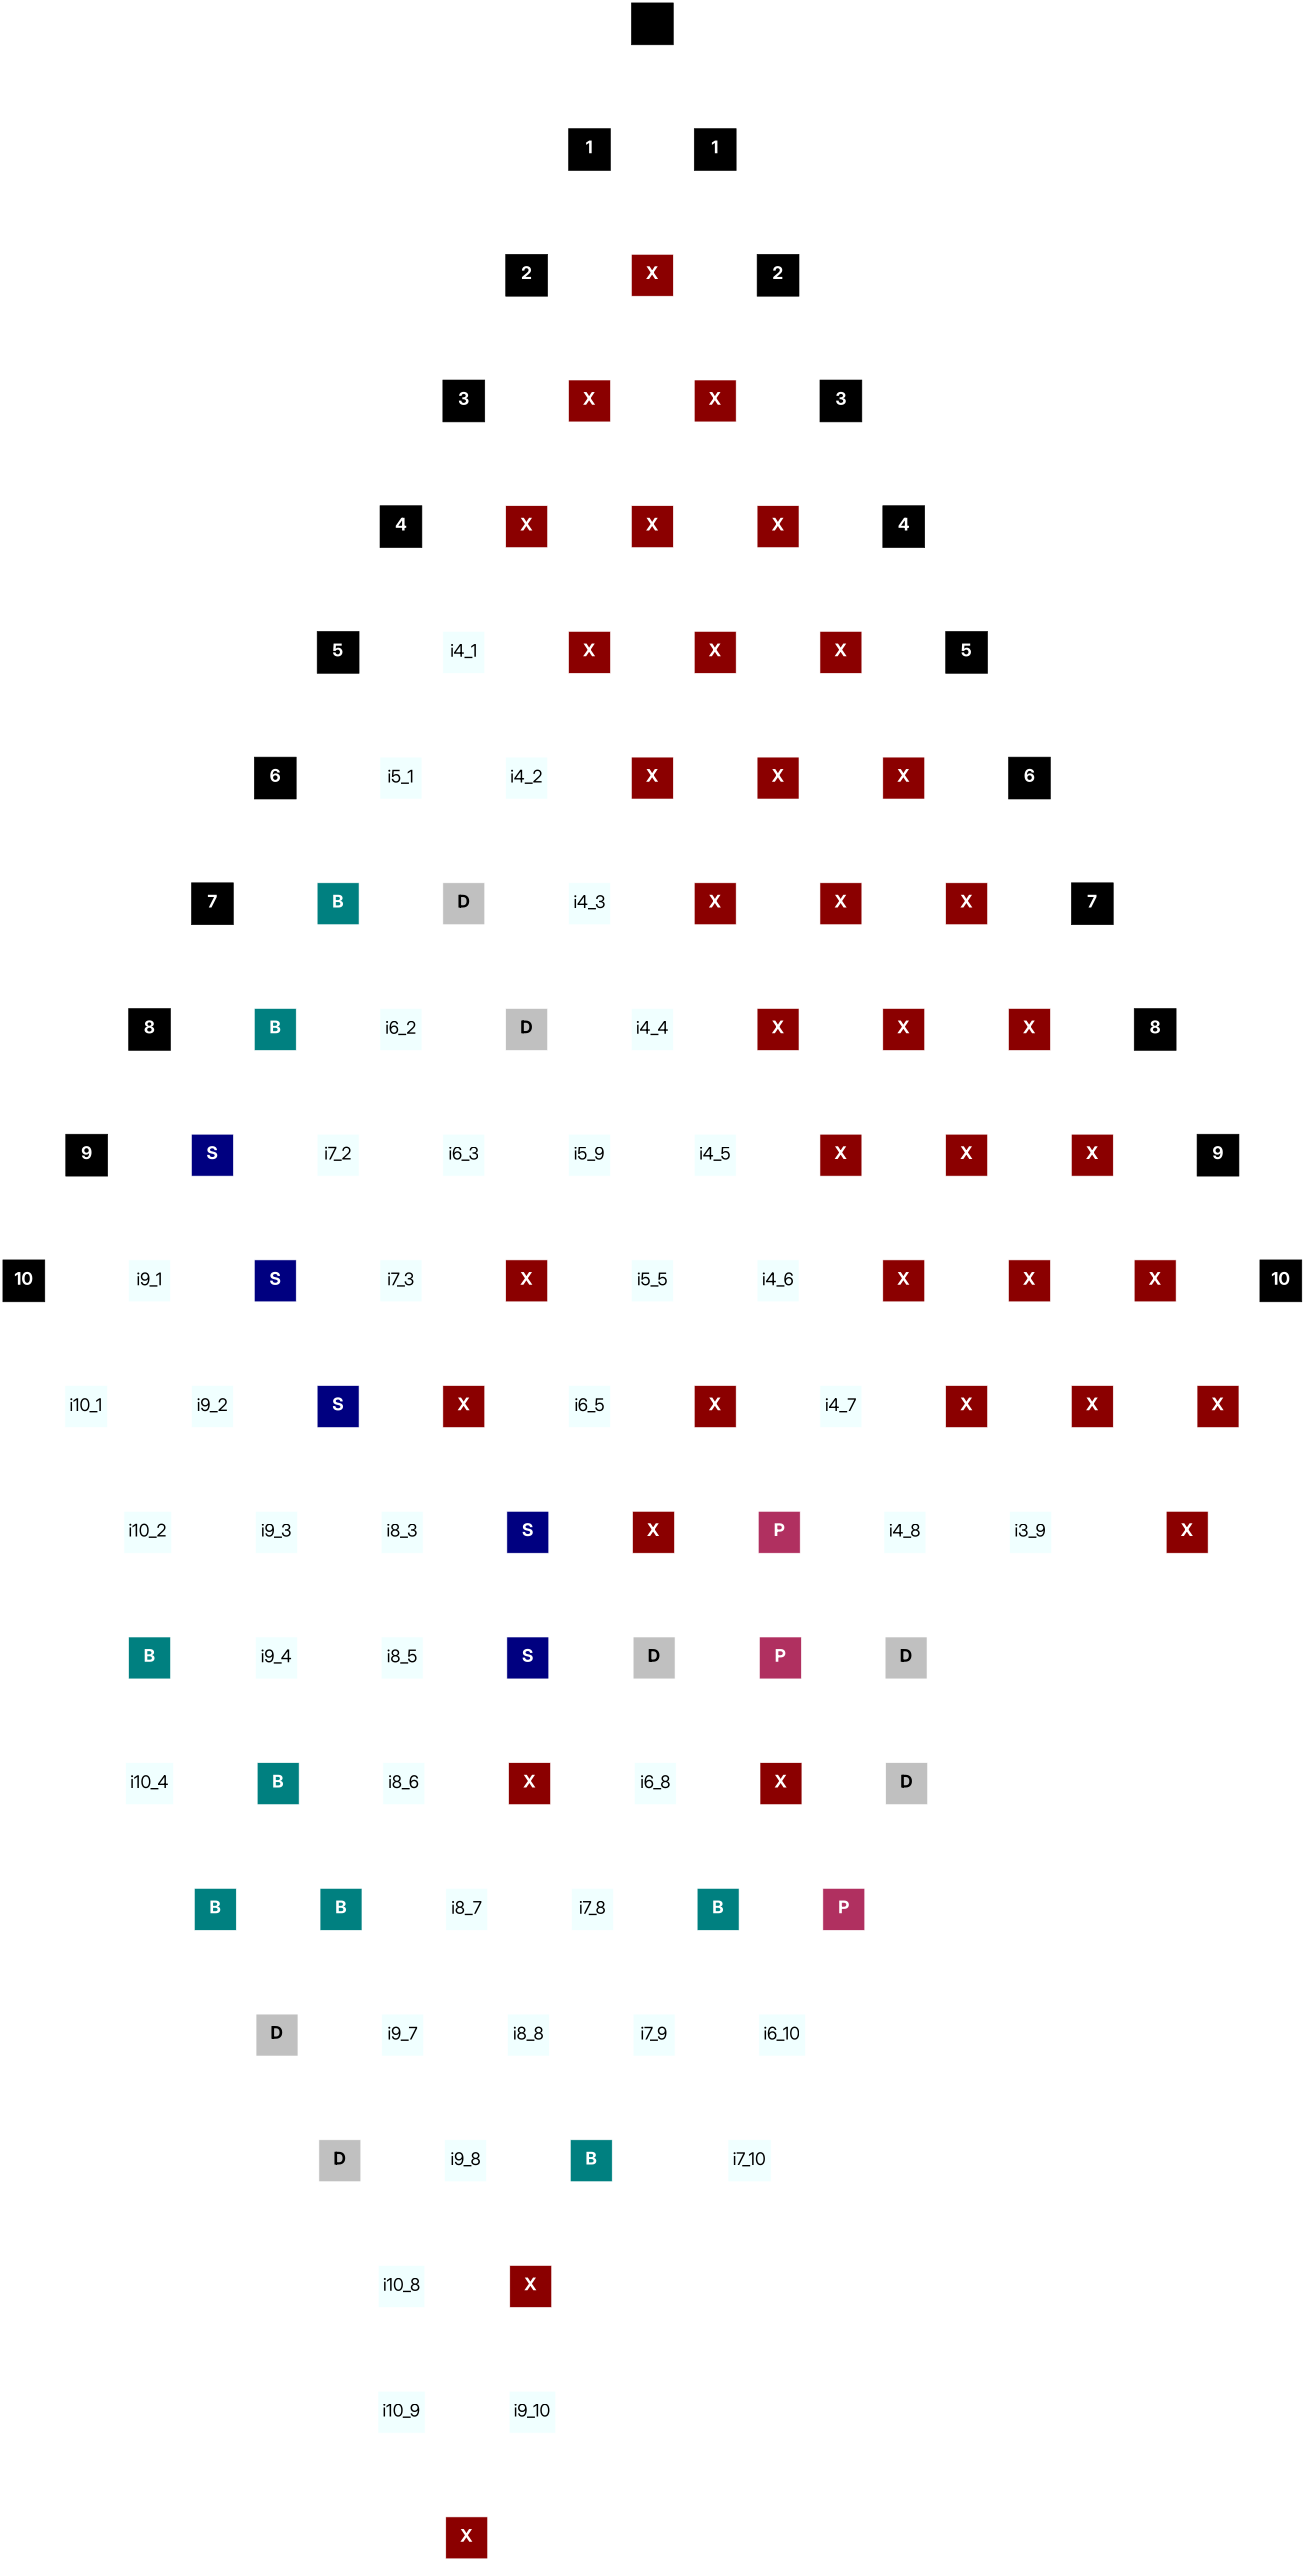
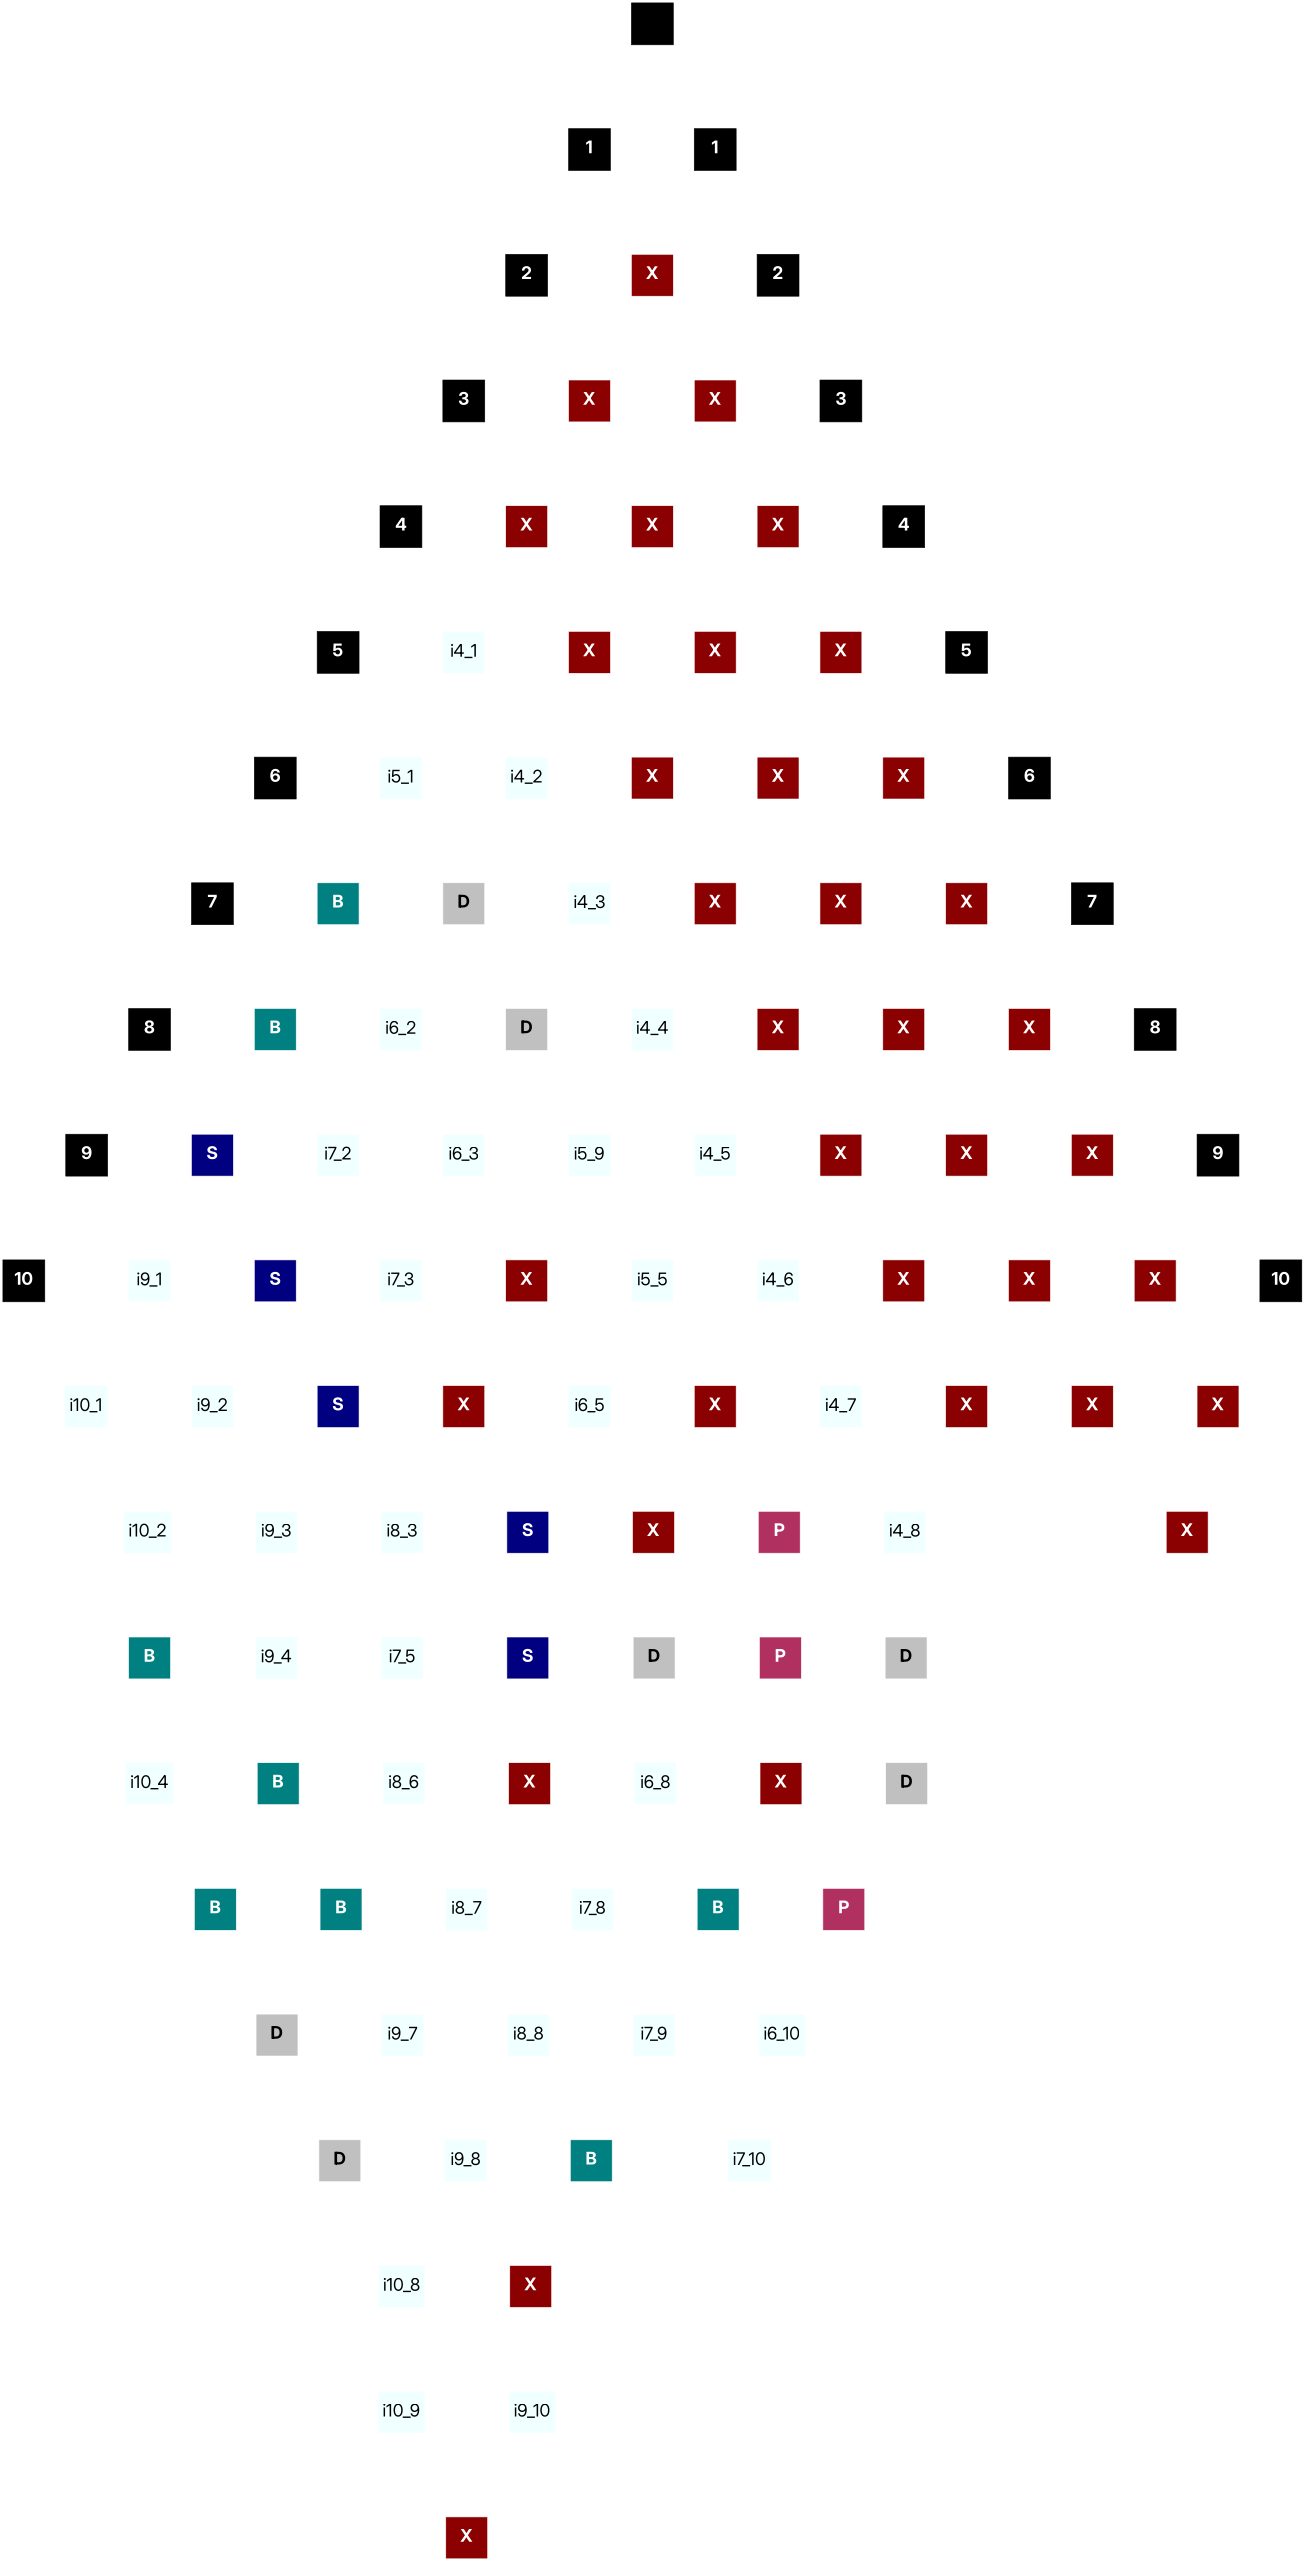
(1031, 1532) -> none
(402, 1658) -> (402, 1658)
